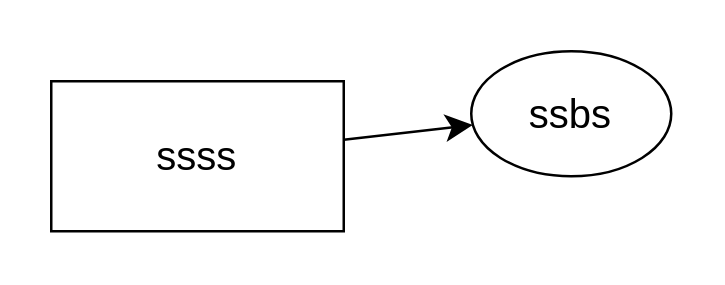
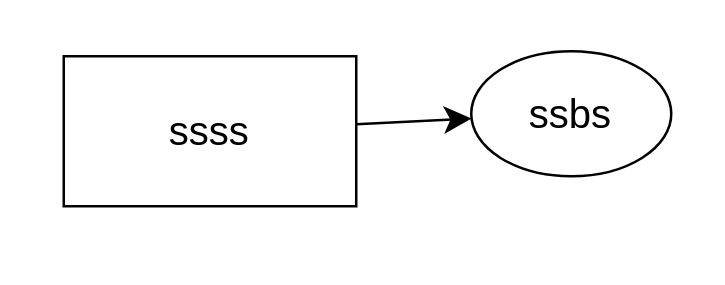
(198, 156) -> (210, 131)
